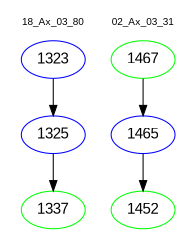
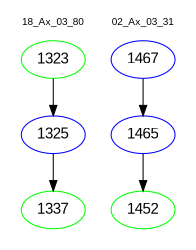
(53, 60) -> (53, 60)
(143, 60) -> (143, 60)
